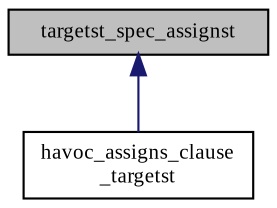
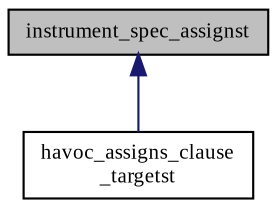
(138, 32) -> (138, 32)
